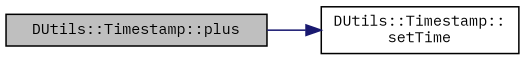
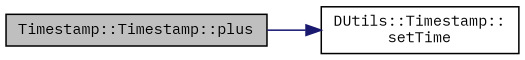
(137, 30) -> (137, 30)
